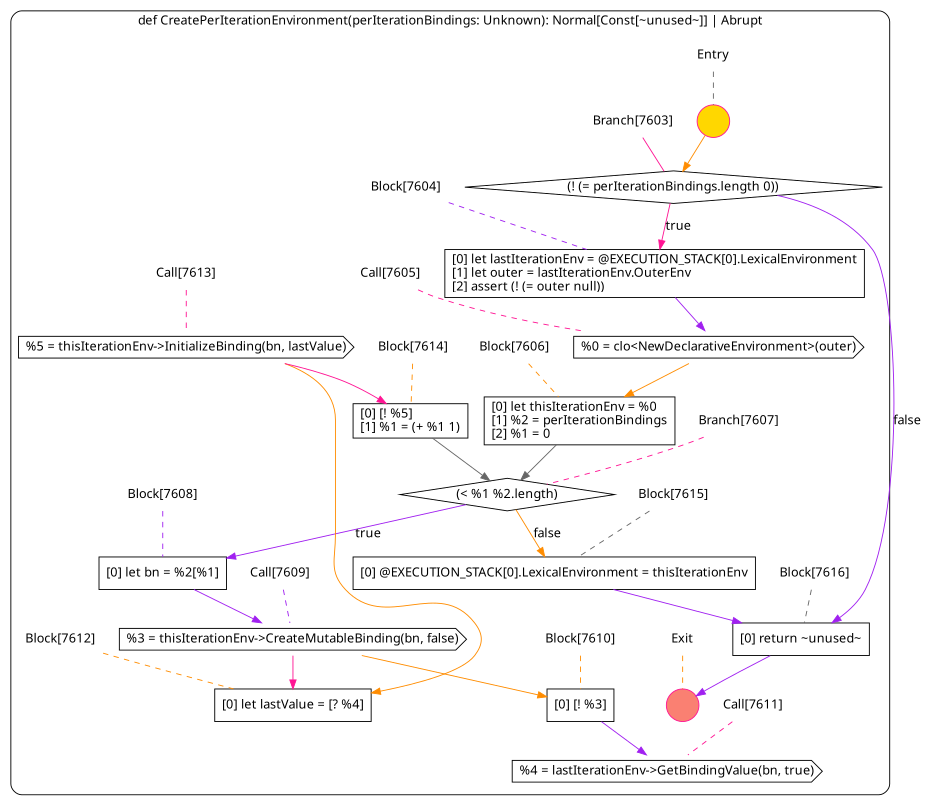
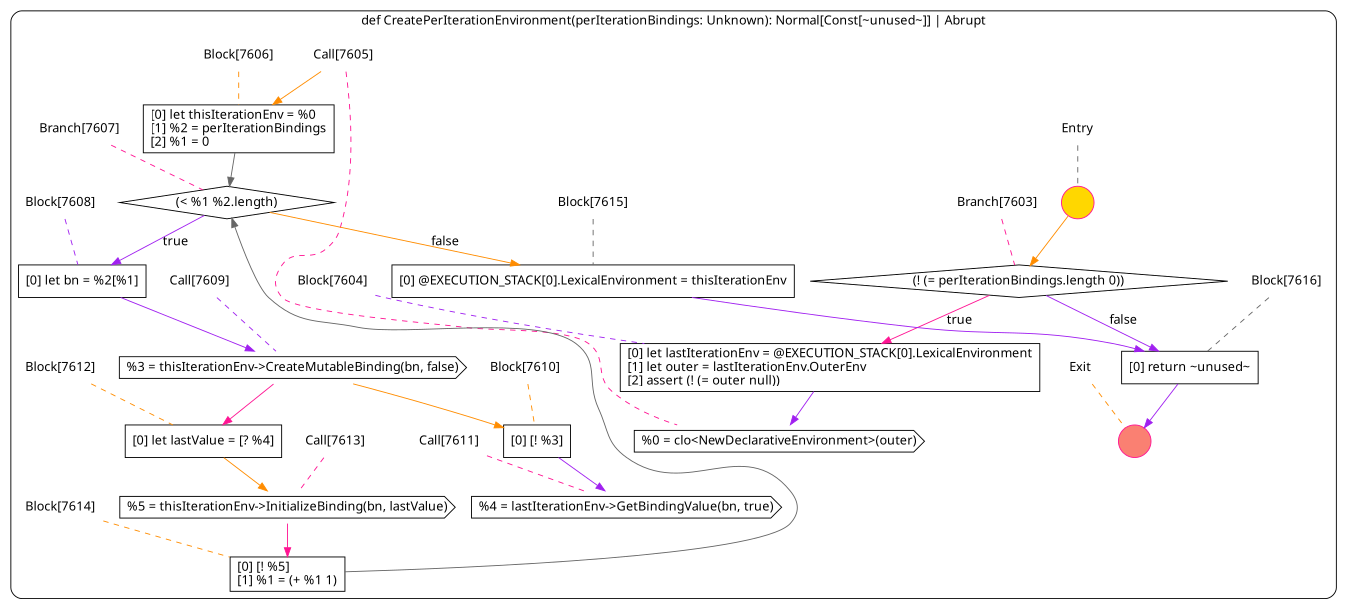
(653, 154) -> (1008, 242)
(661, 378) -> (301, 85)
(355, 597) -> (242, 471)
